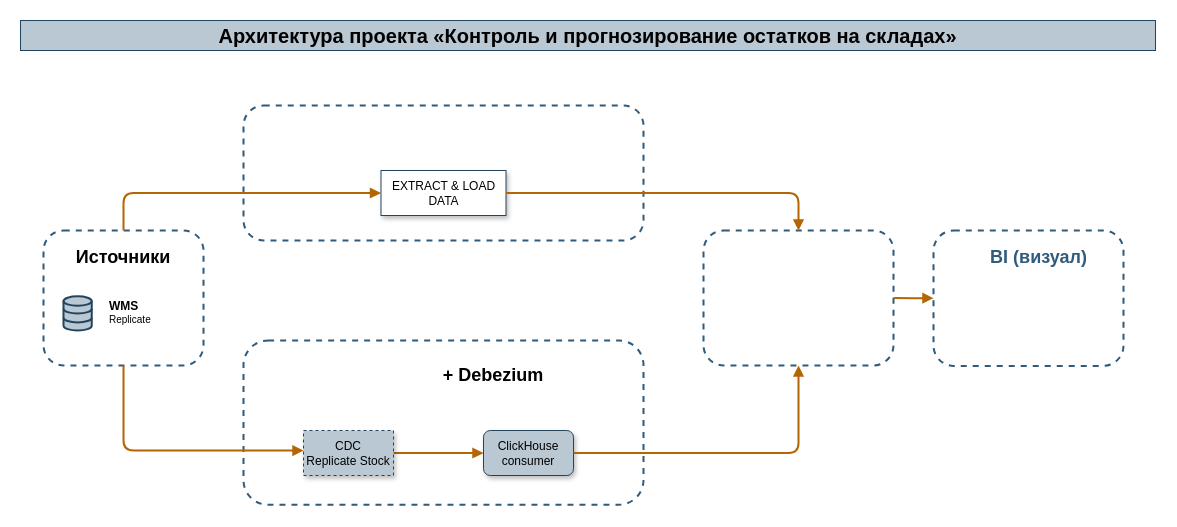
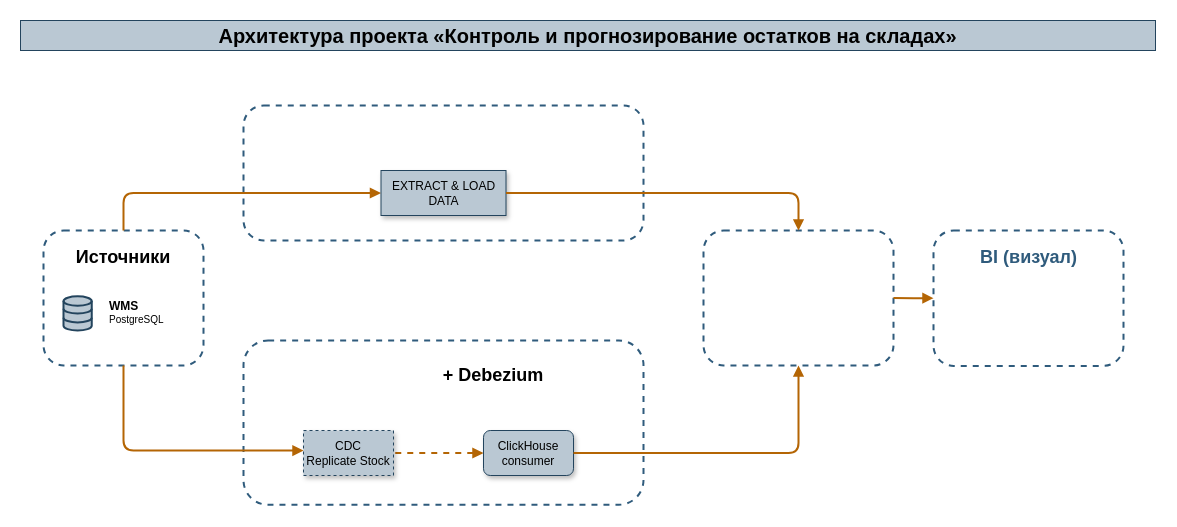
(444, 193) -> (444, 193)
(1039, 258) -> (1029, 258)
(132, 320) -> (138, 320)
(431, 453) -> (431, 453)
